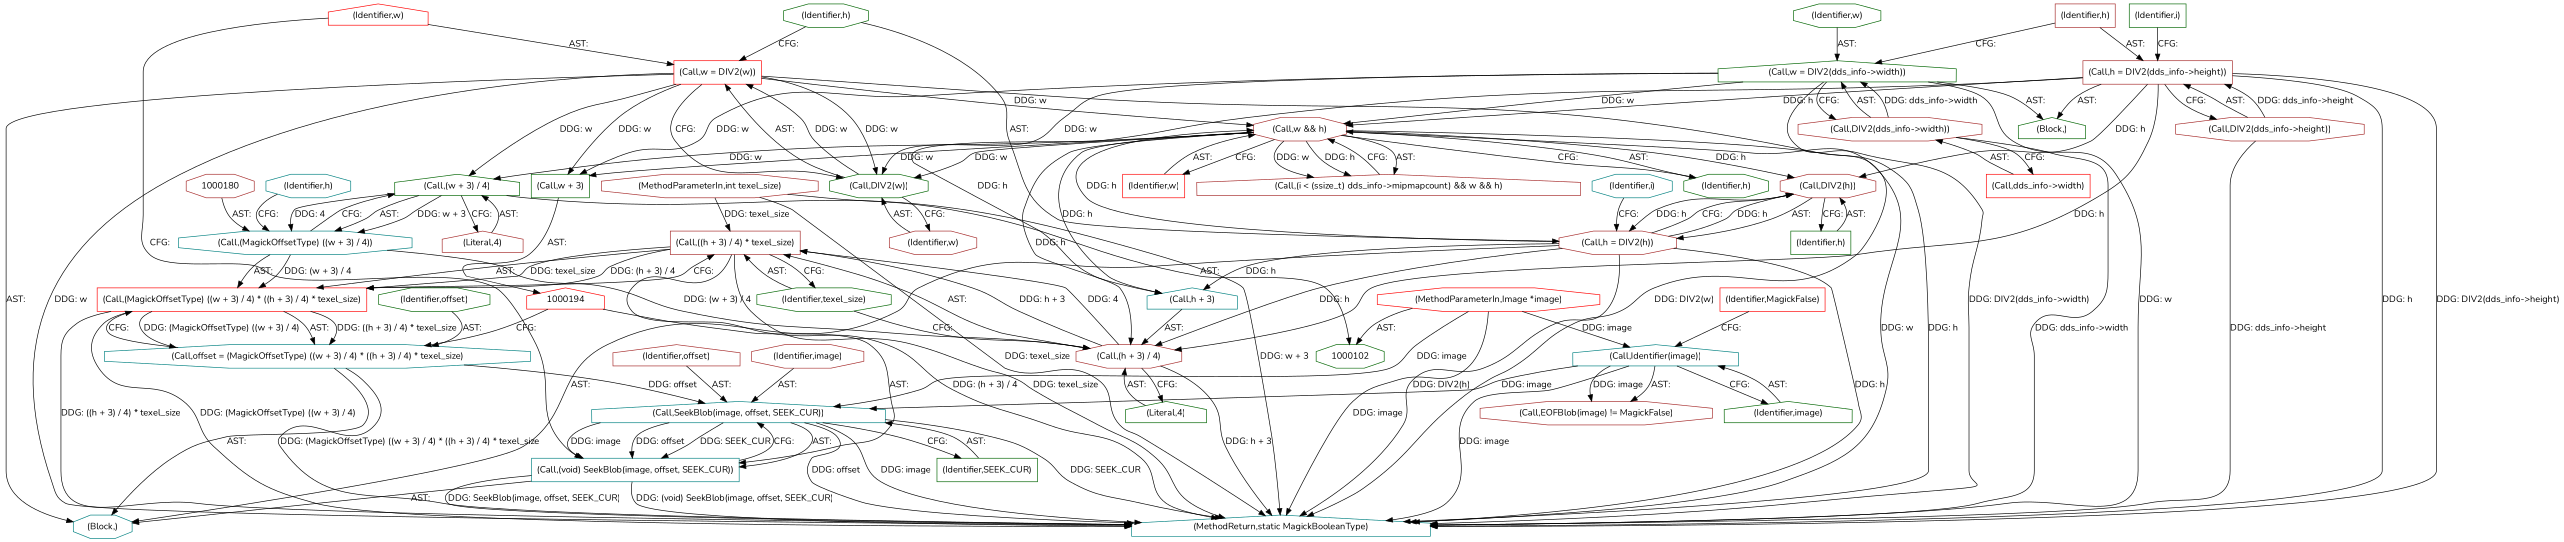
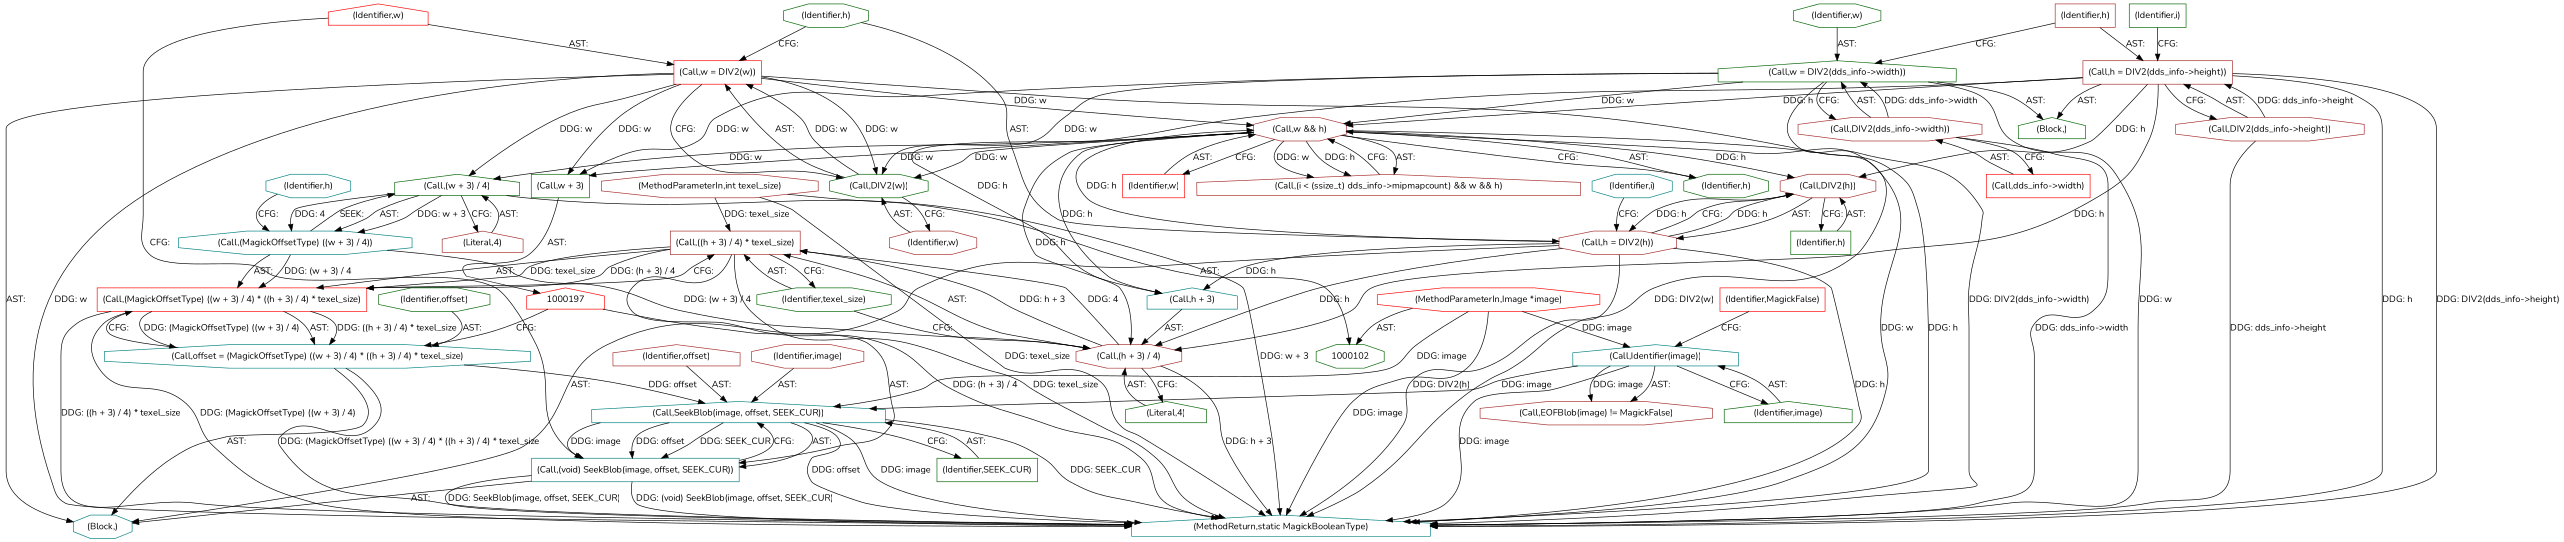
(220, 186) -> none
(353, 214) -> (353, 214)
(566, 300) -> (566, 300)
